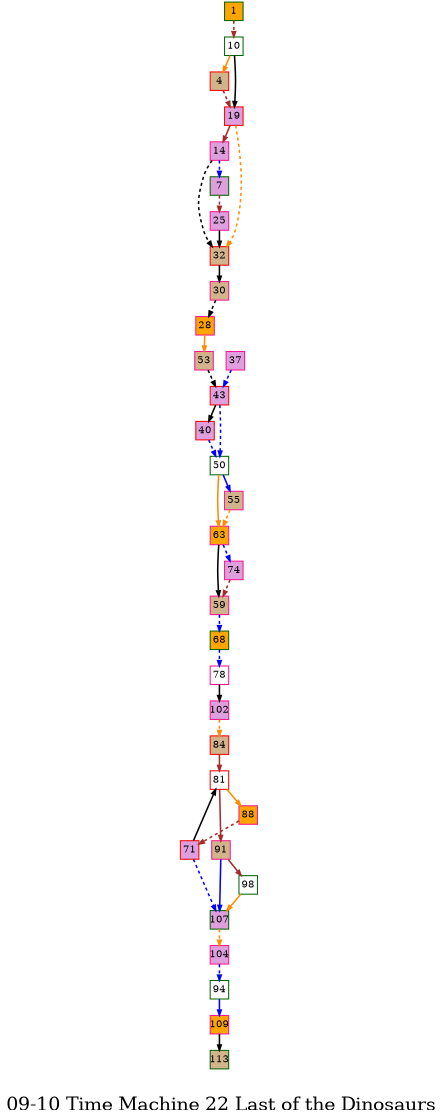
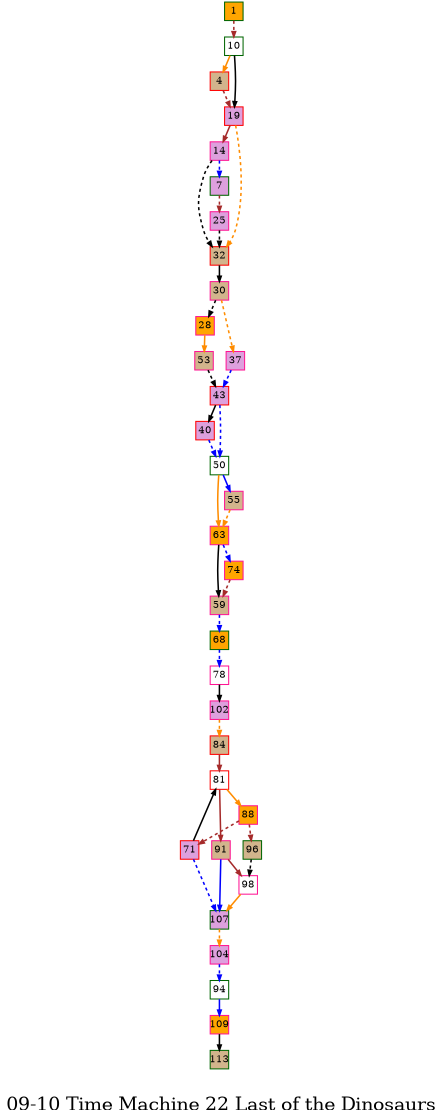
(219, 236) -> (219, 236)
none -> (227, 323)
(234, 570) -> (234, 570)
none -> (252, 850)
(248, 885) -> (248, 885)
